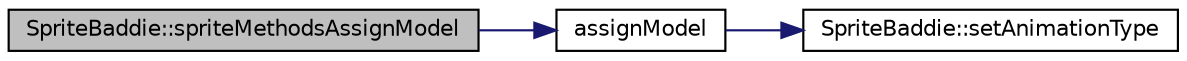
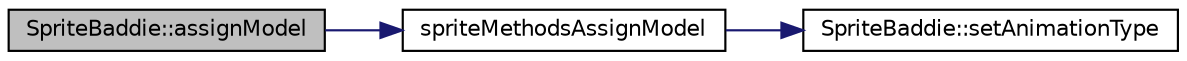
(244, 30) -> (167, 30)
(641, 30) -> (564, 30)
